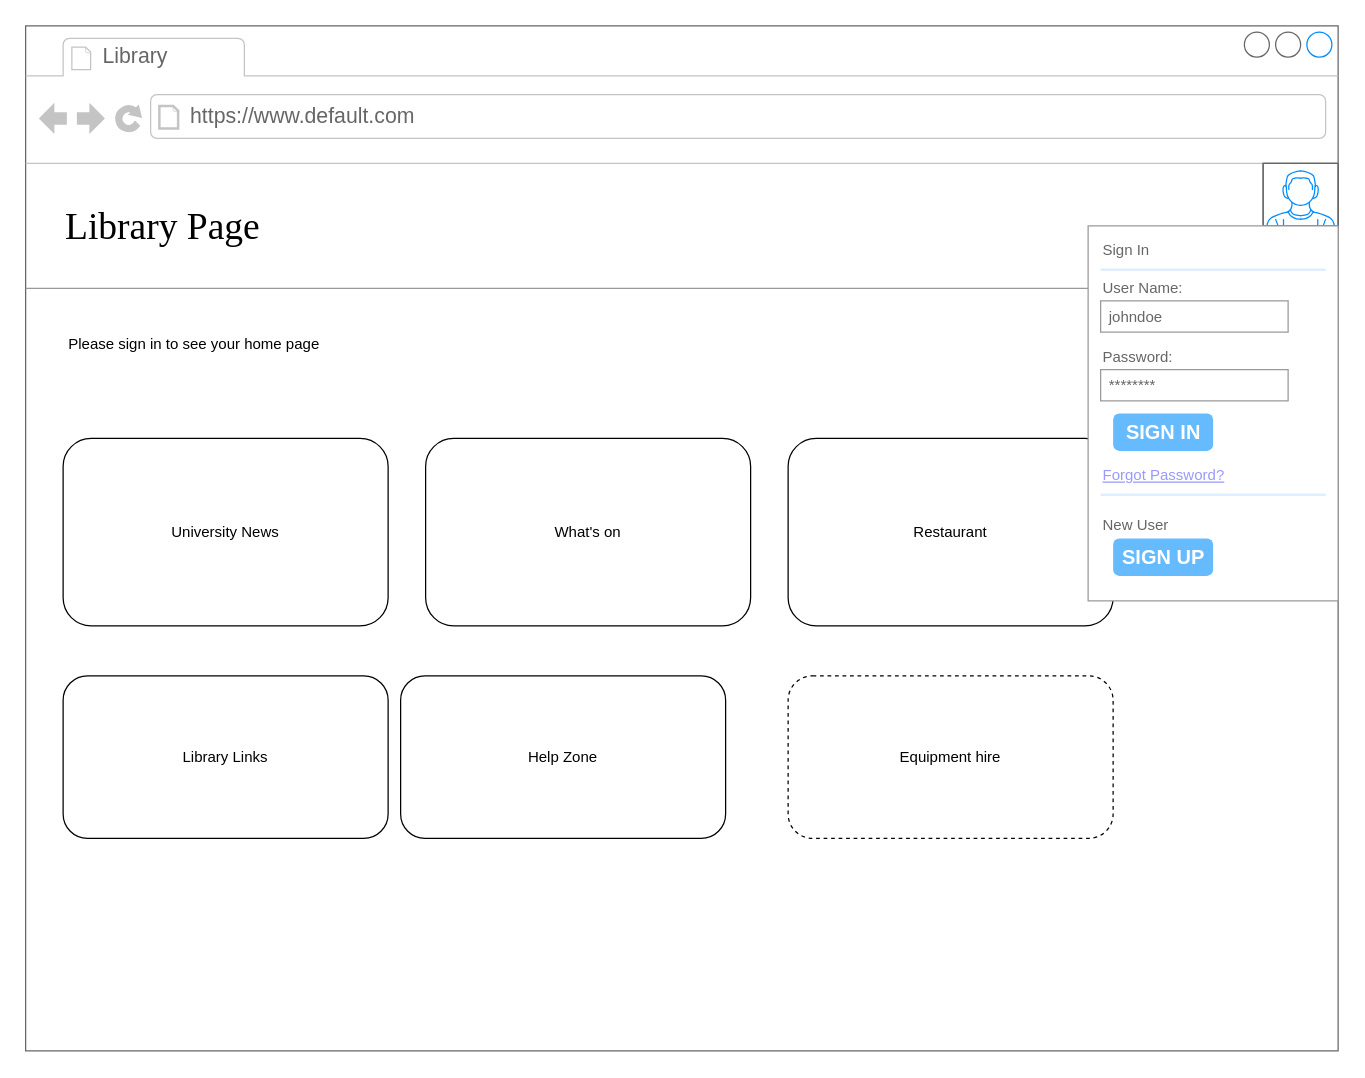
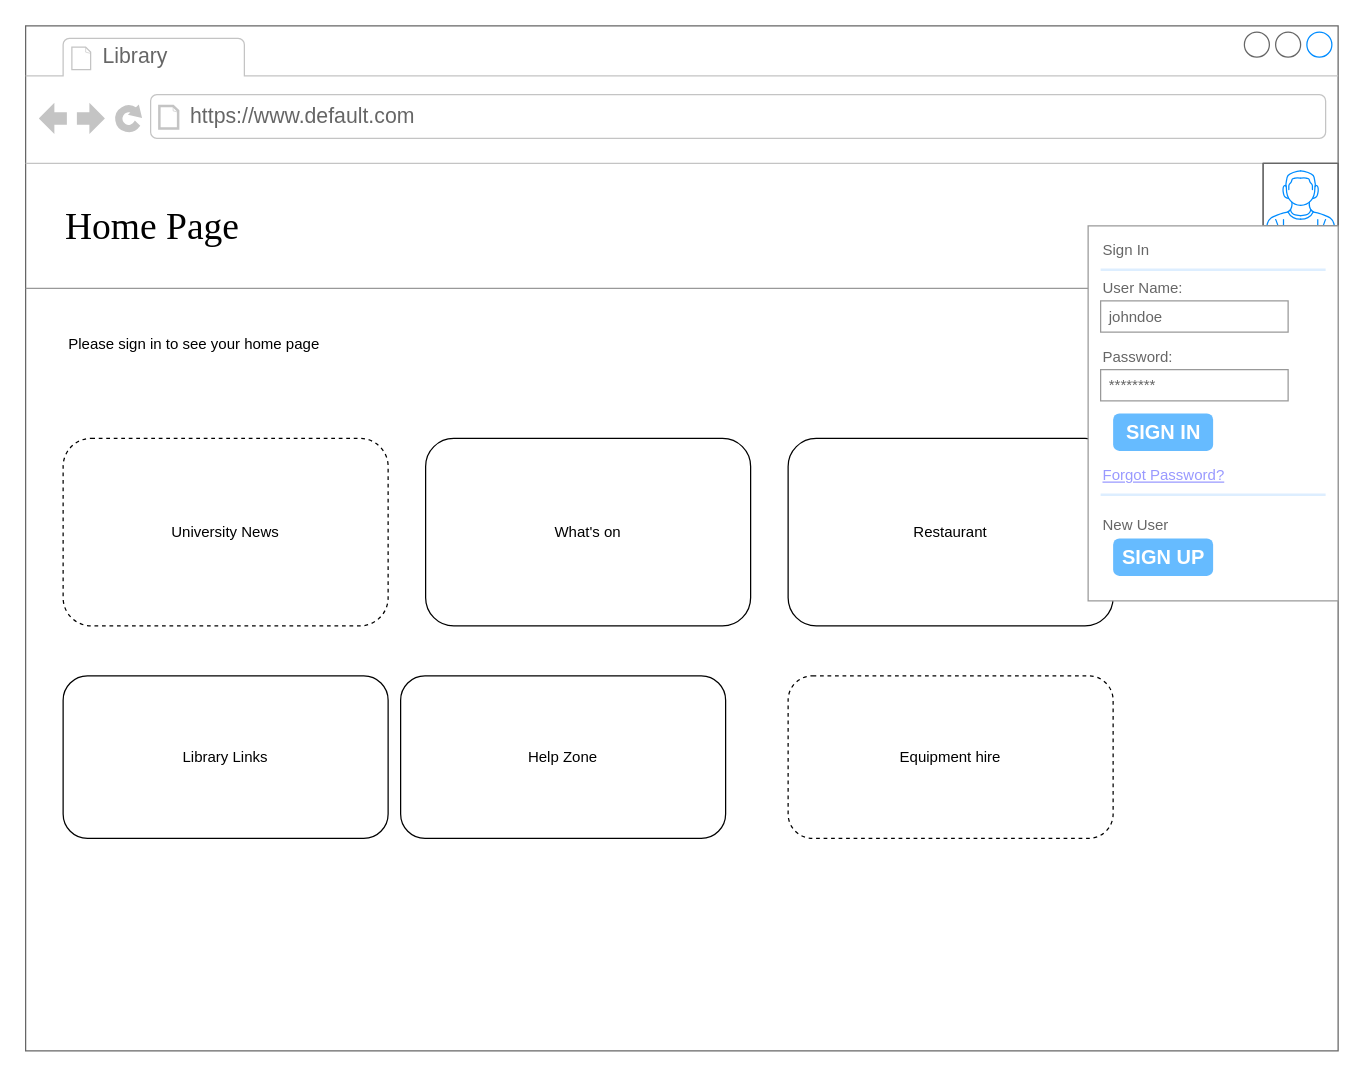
(182, 227) -> (155, 227)
(226, 532) -> (226, 532)
